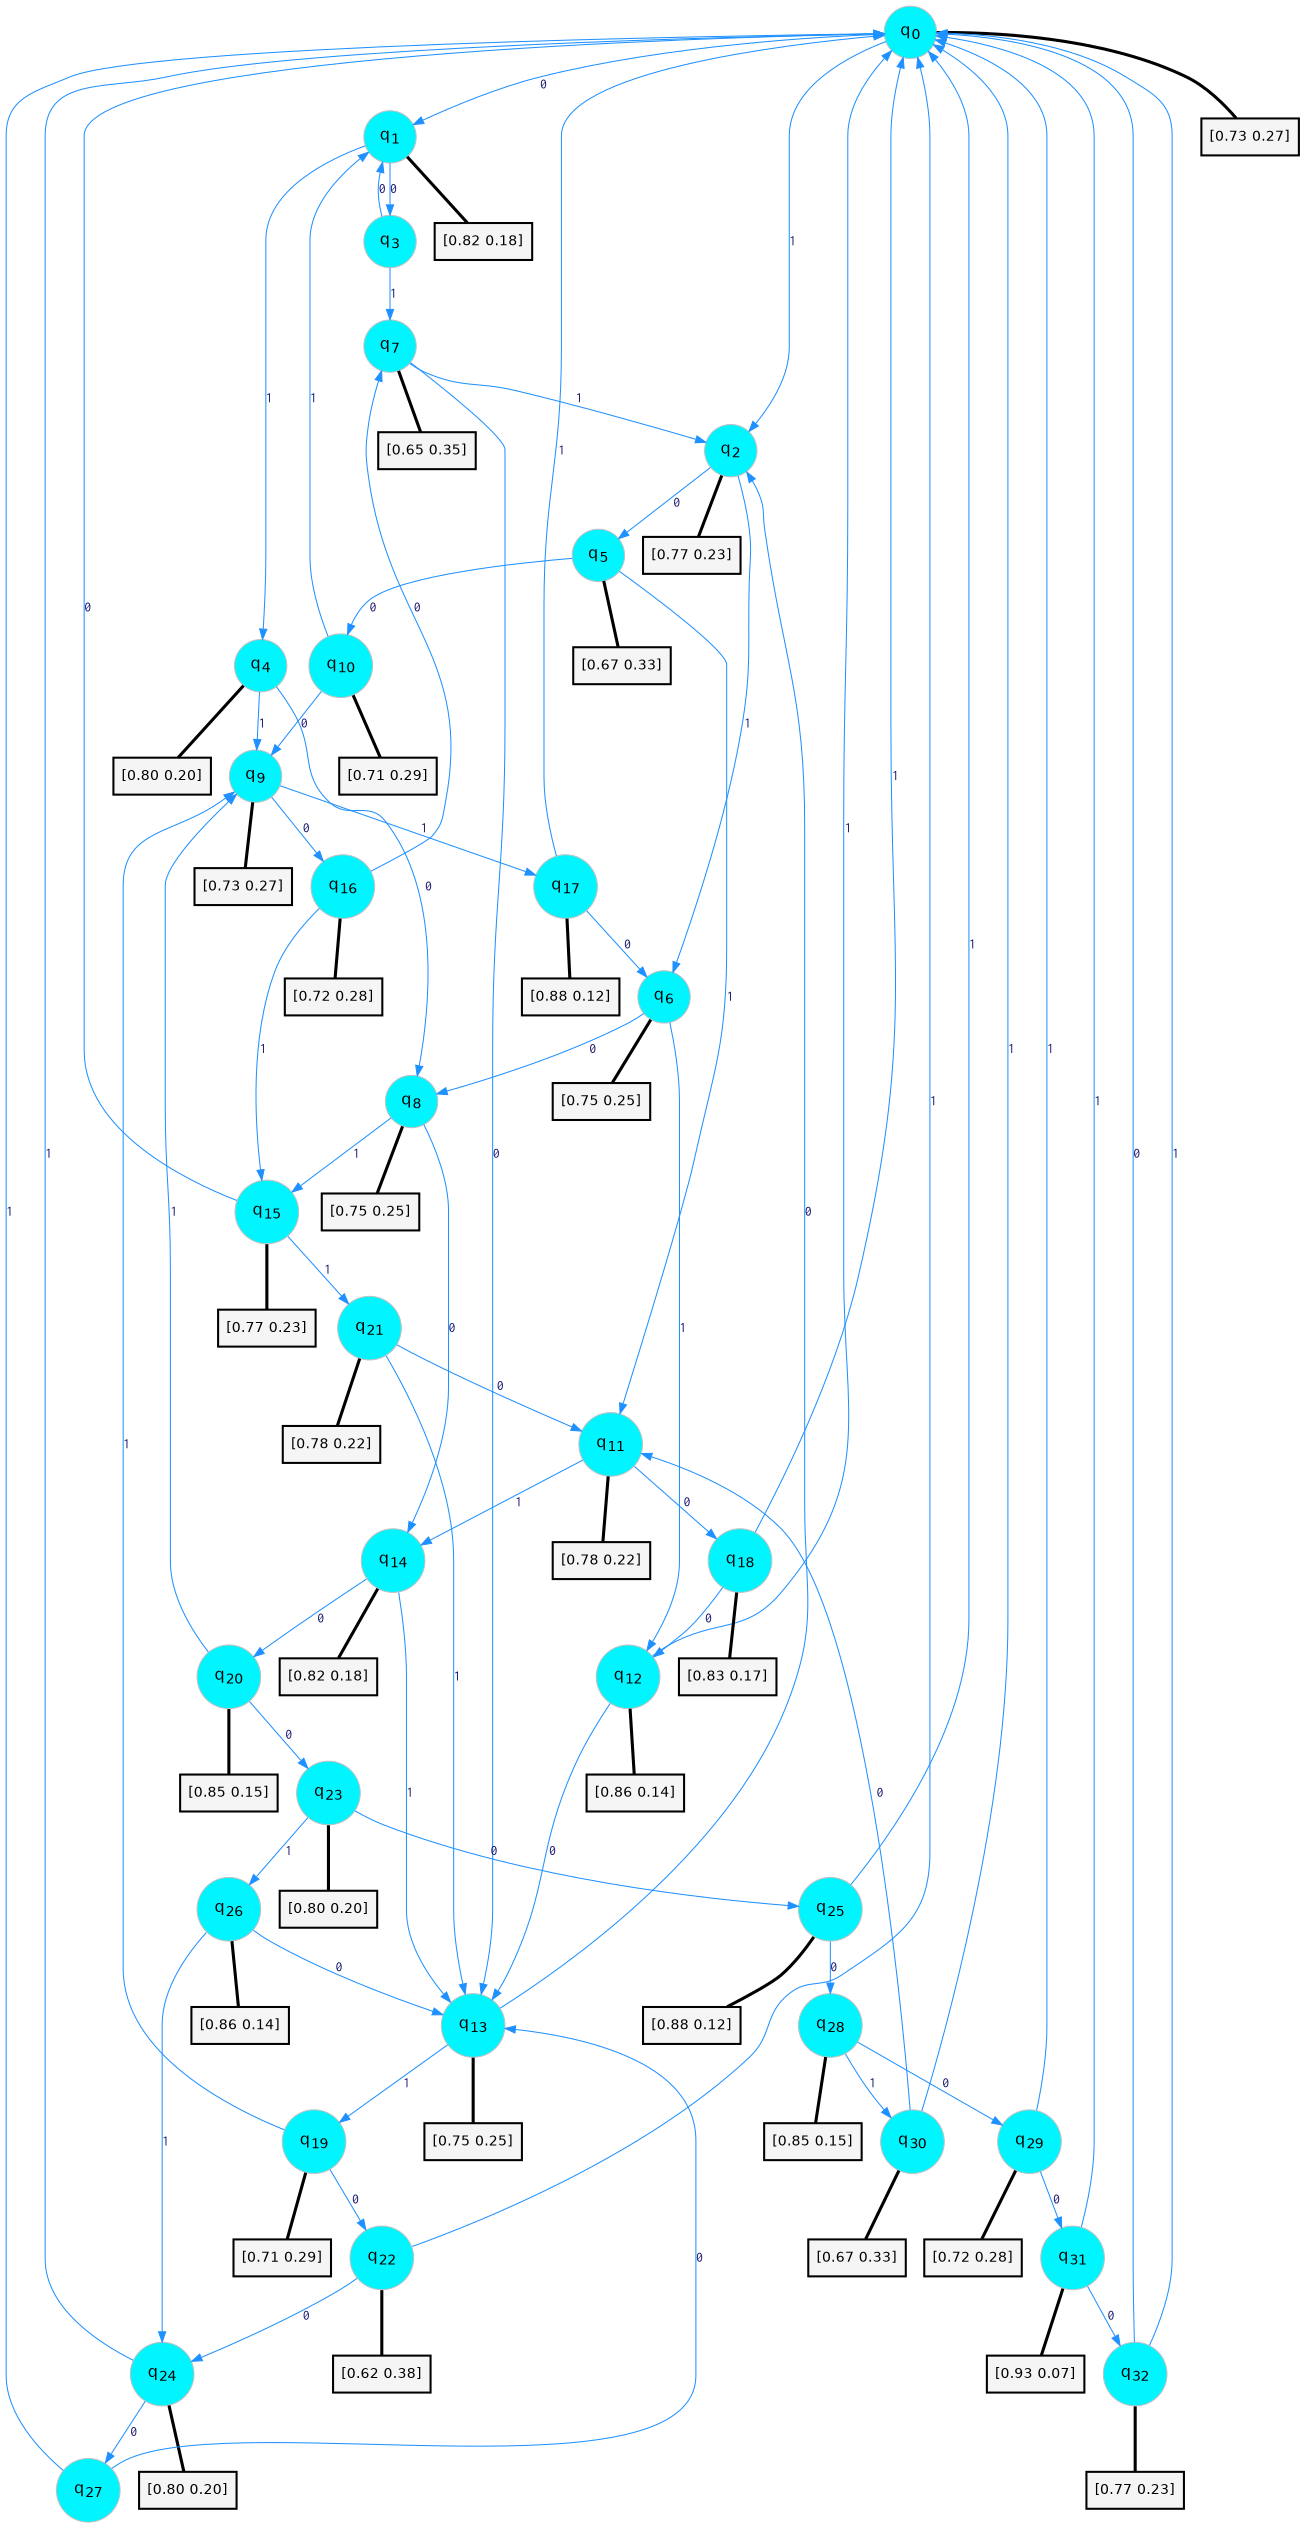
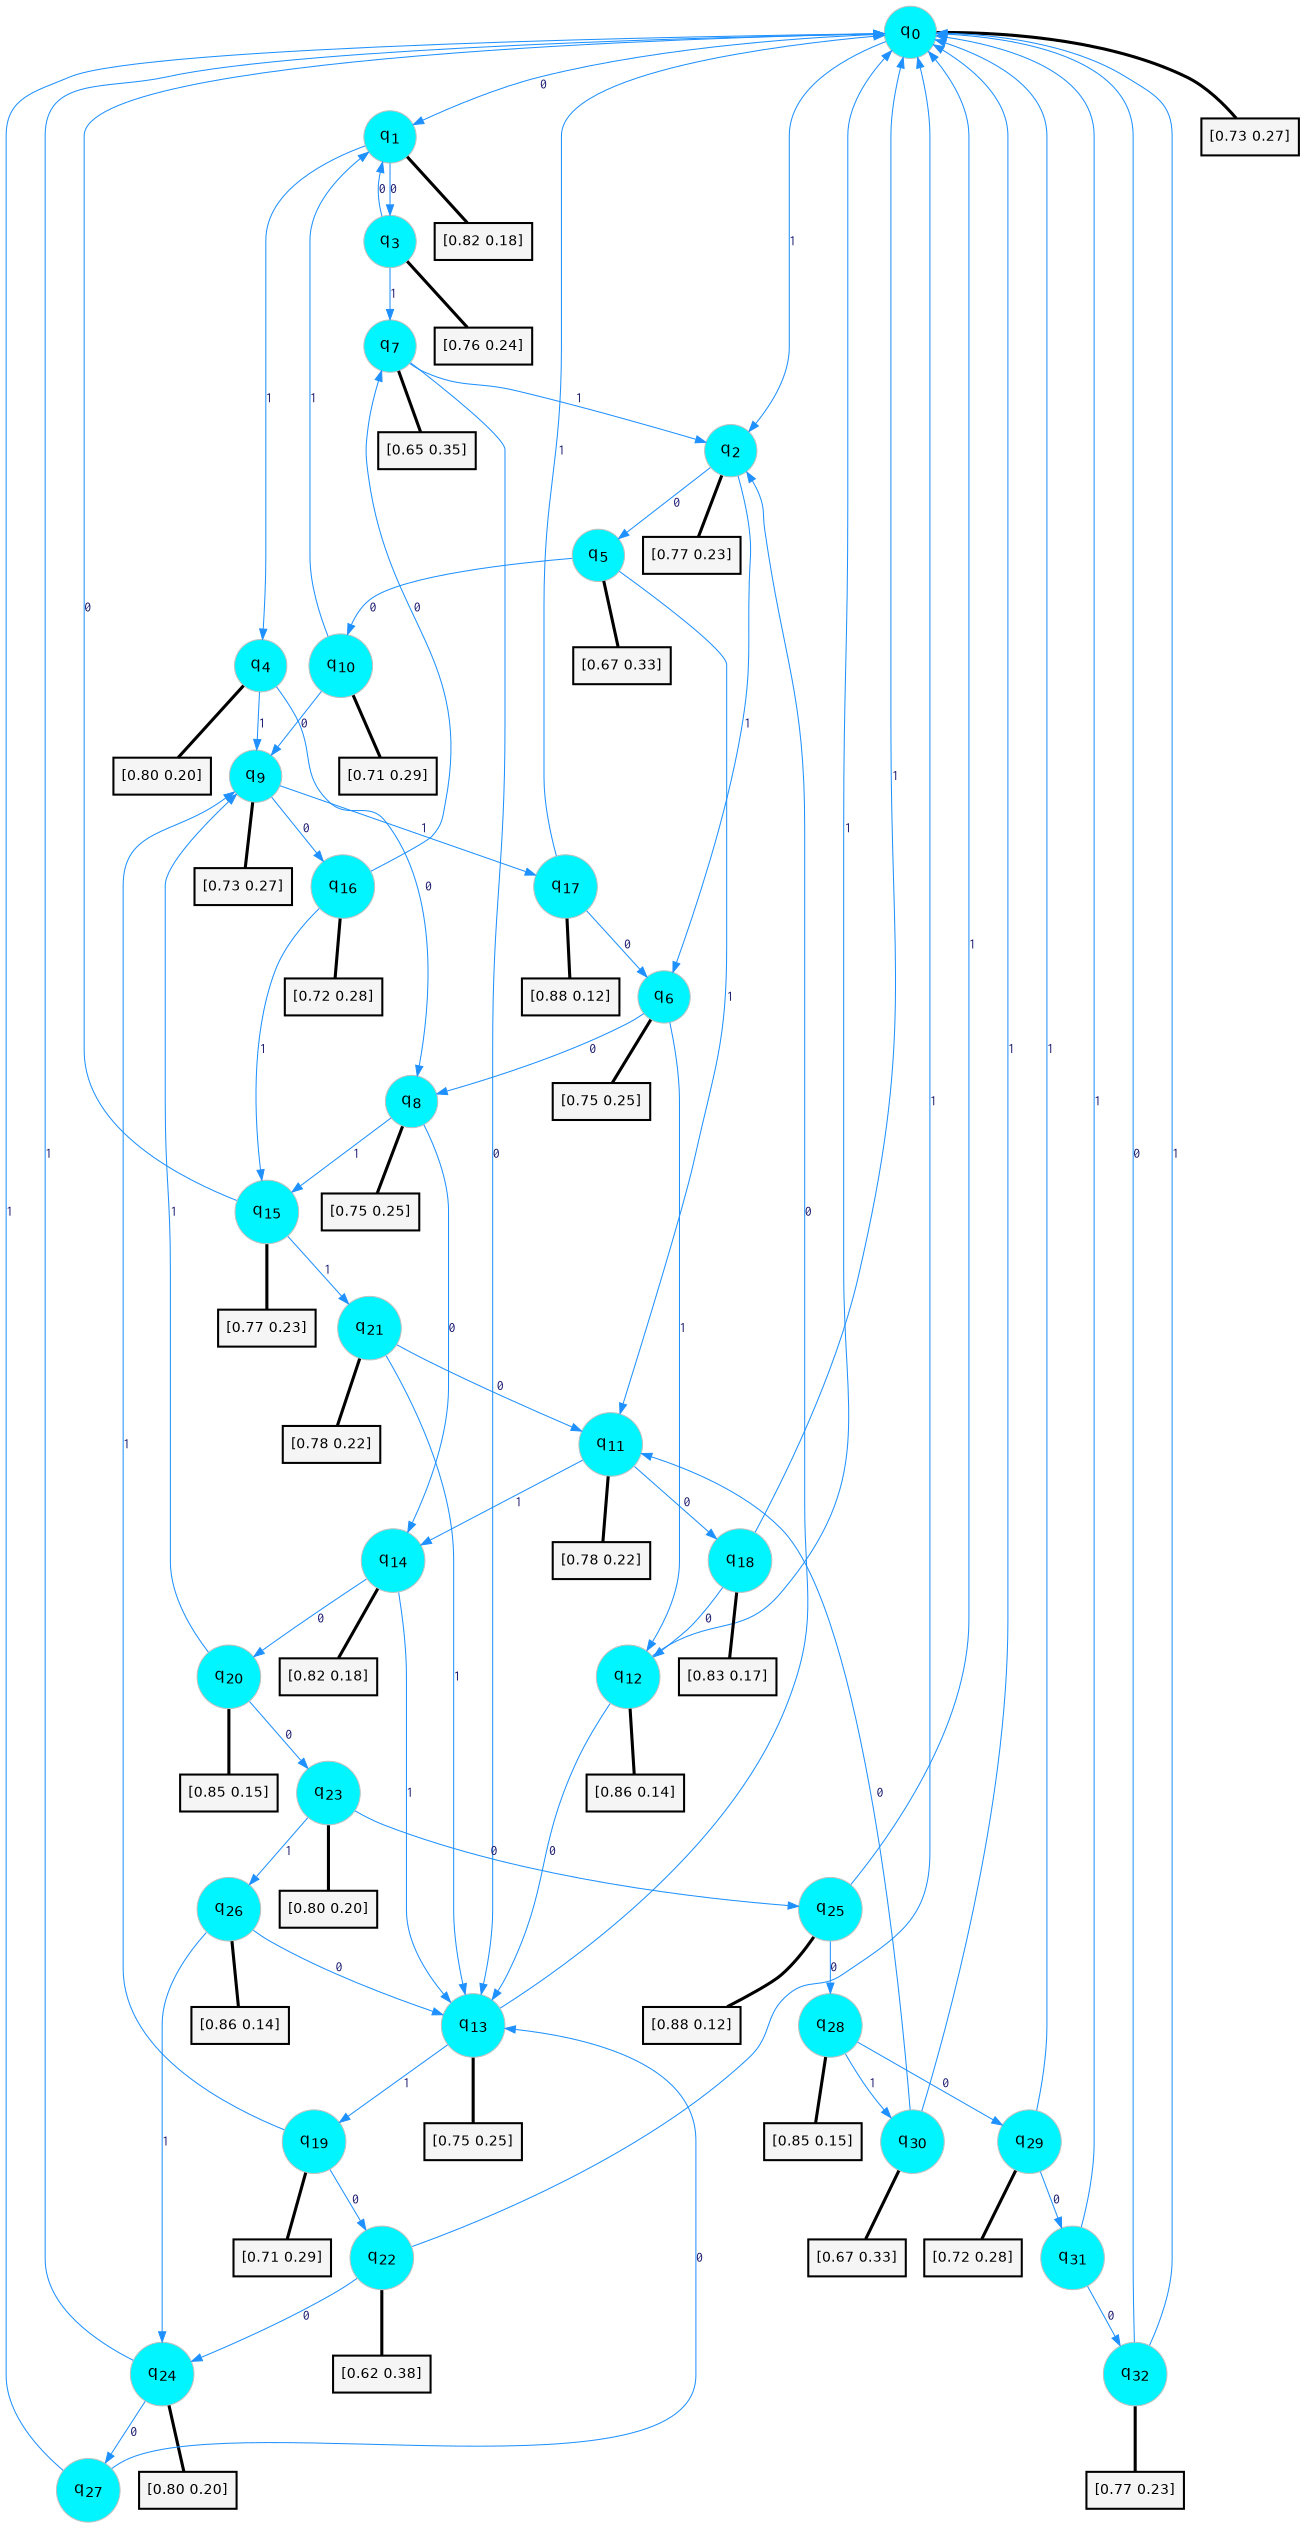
none -> (483, 346)
(1036, 2374) -> none
